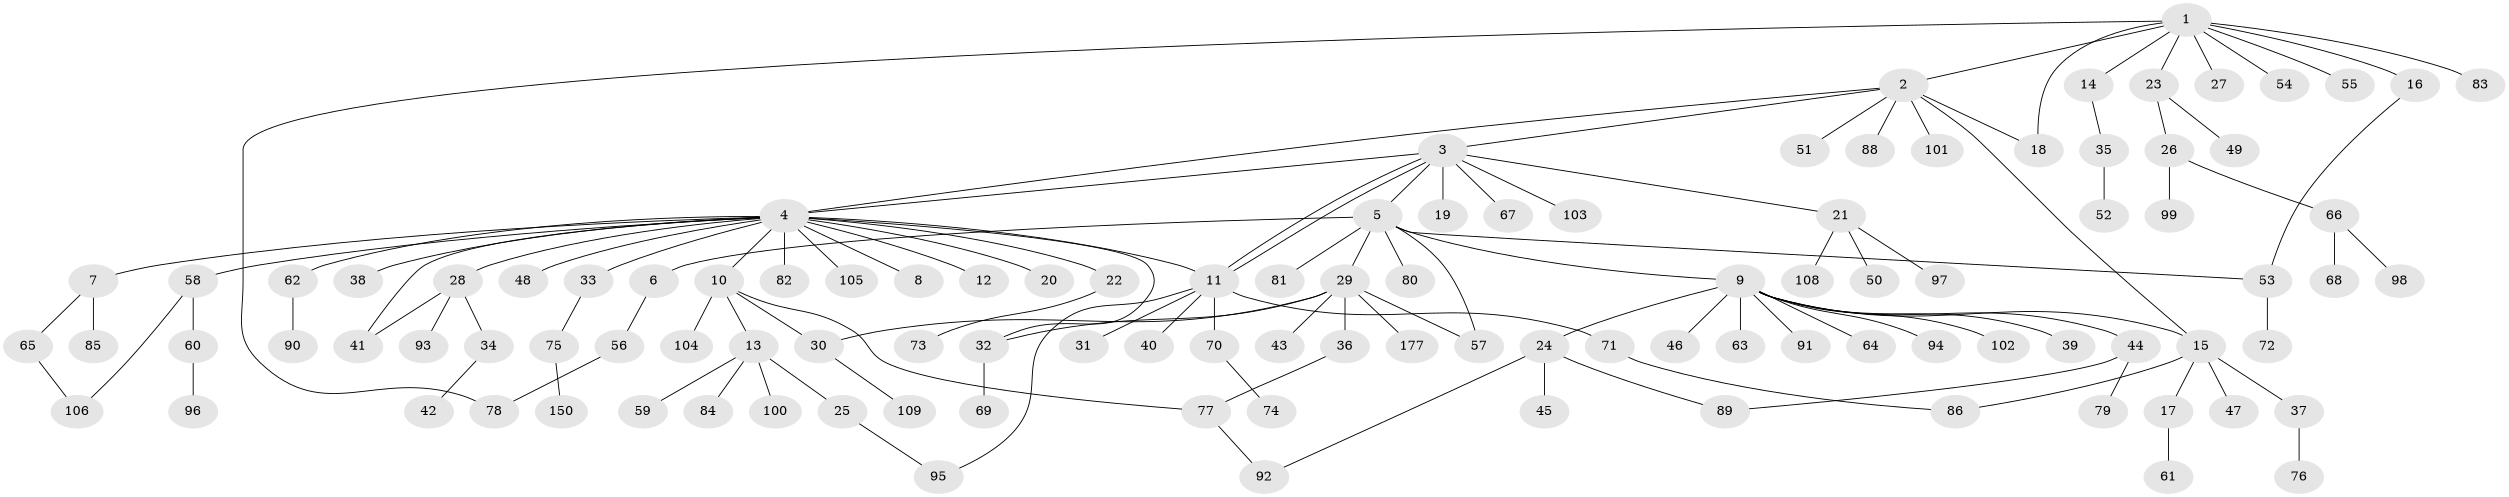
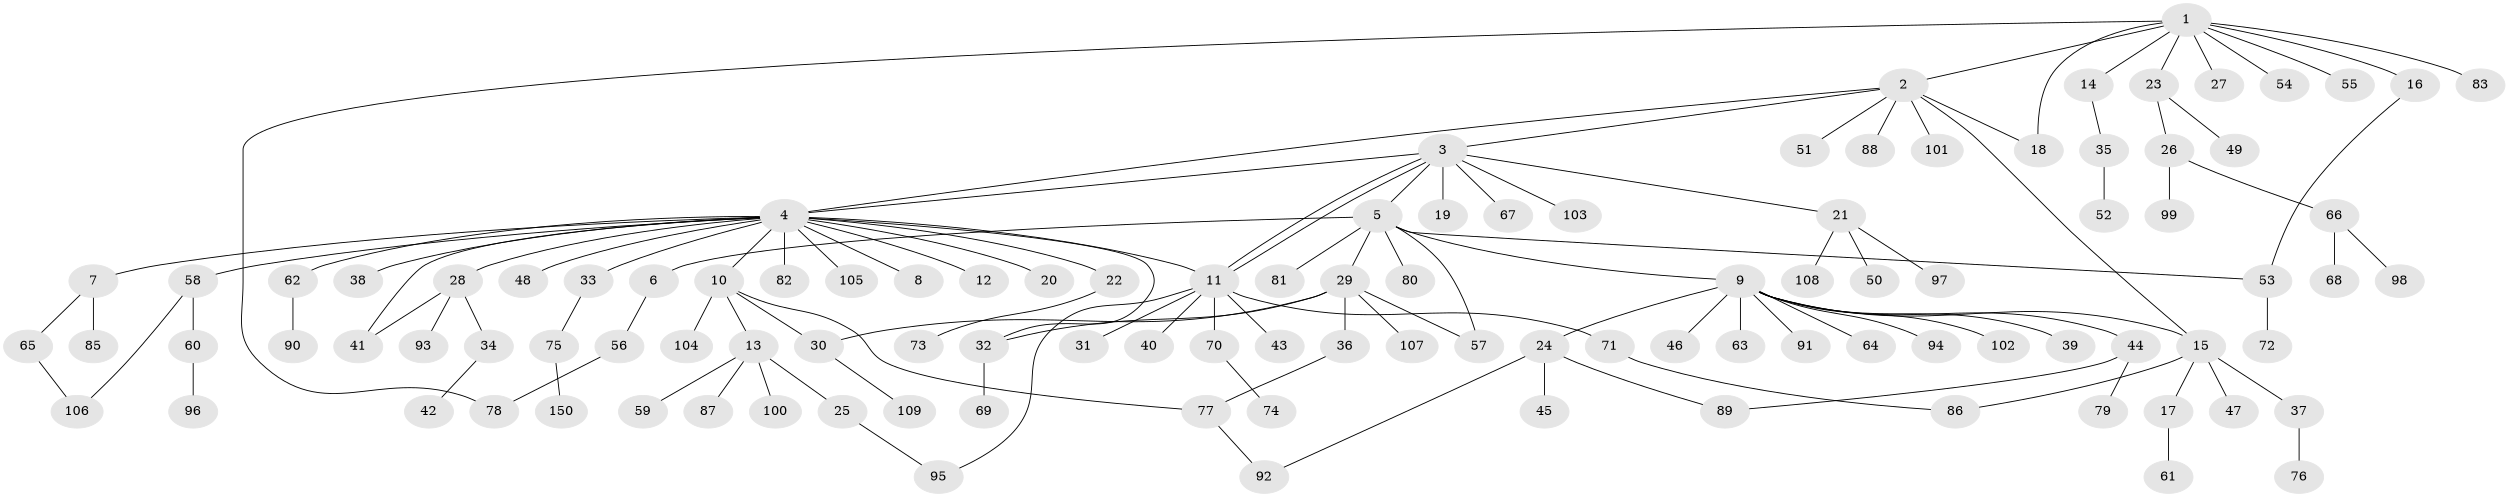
(1310, 317) -> (1251, 317)
(1412, 346) -> (1412, 346)
(708, 412) -> (708, 412)
